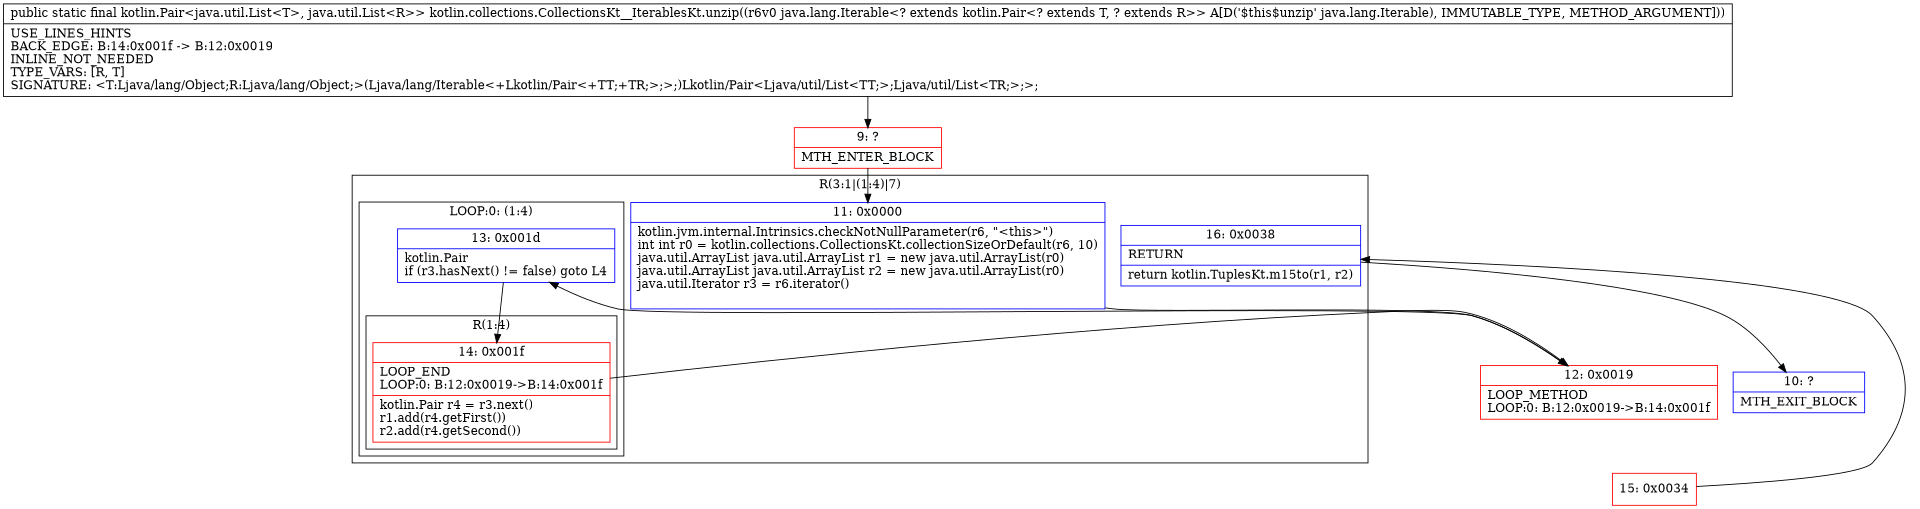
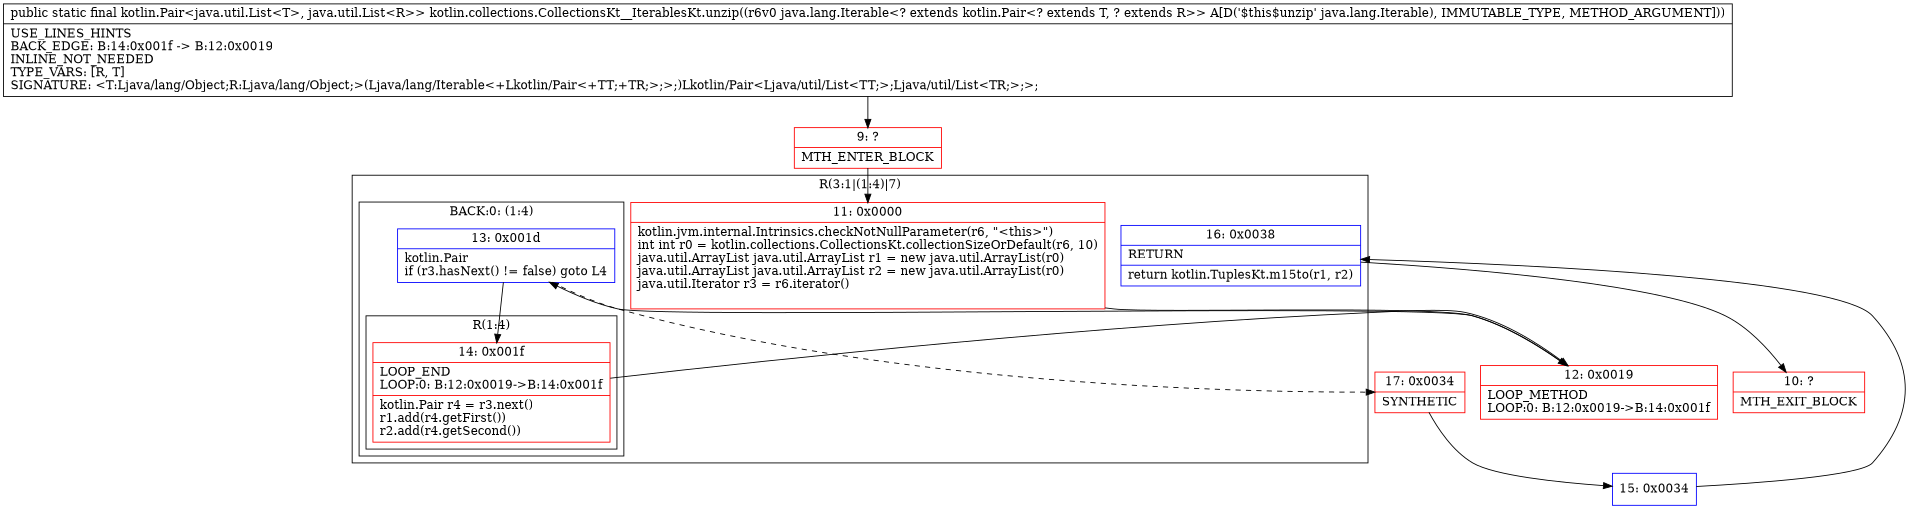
(491, 212) -> (491, 212)
(868, 256) -> (868, 256)
none -> (1420, 392)
(1799, 392) -> (1799, 392)
(1654, 489) -> (1654, 489)
